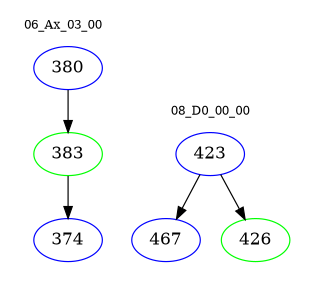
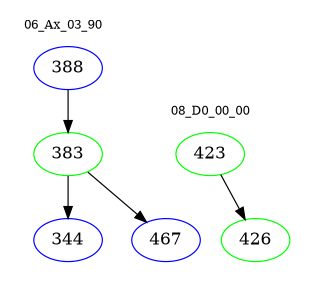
(63, 26) -> (63, 26)
(68, 68) -> (68, 68)
(210, 154) -> (210, 154)
(191, 191) -> (104, 186)
(68, 240) -> (68, 240)
